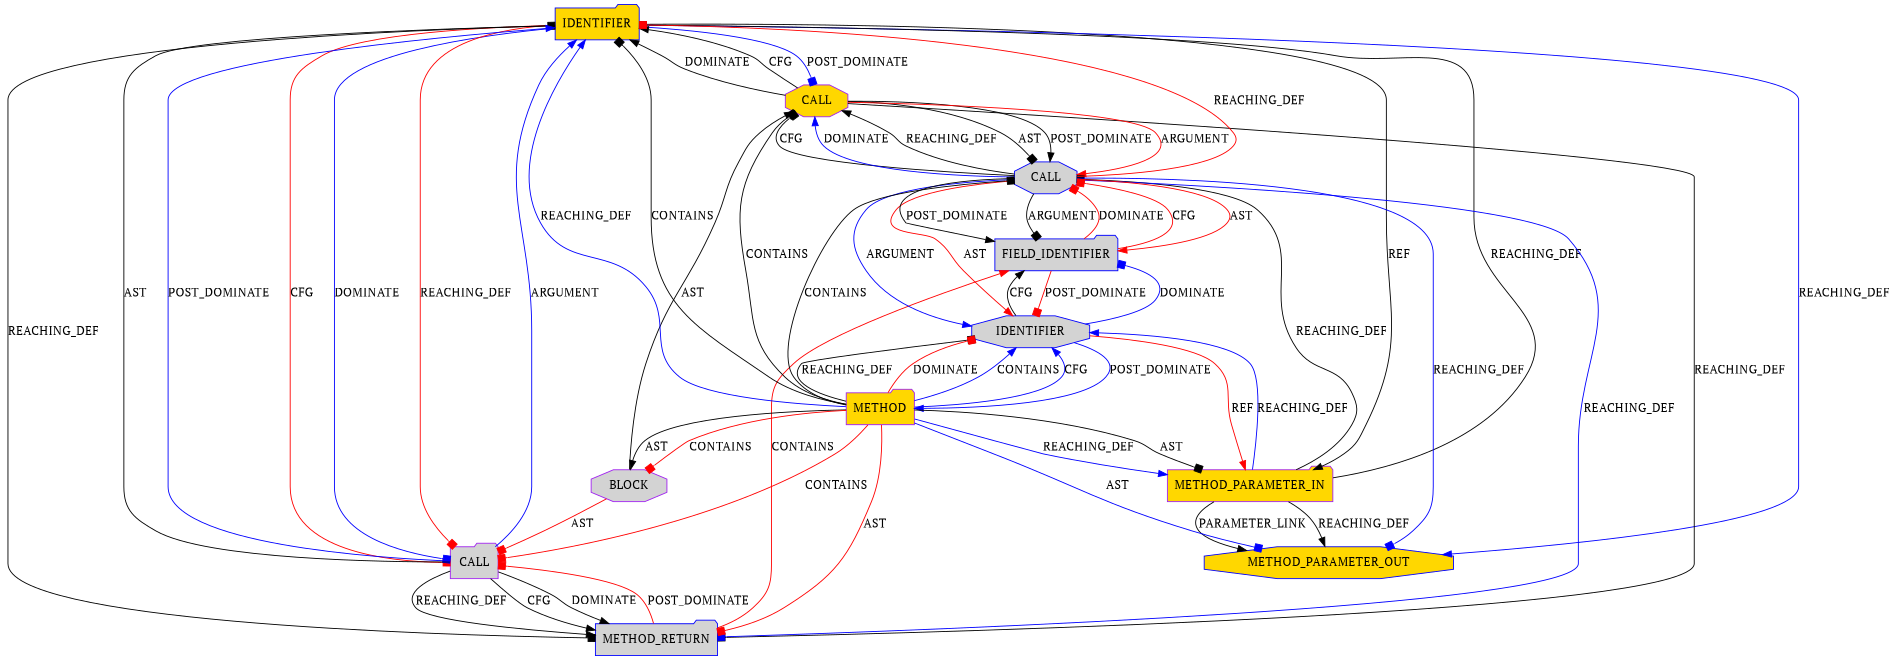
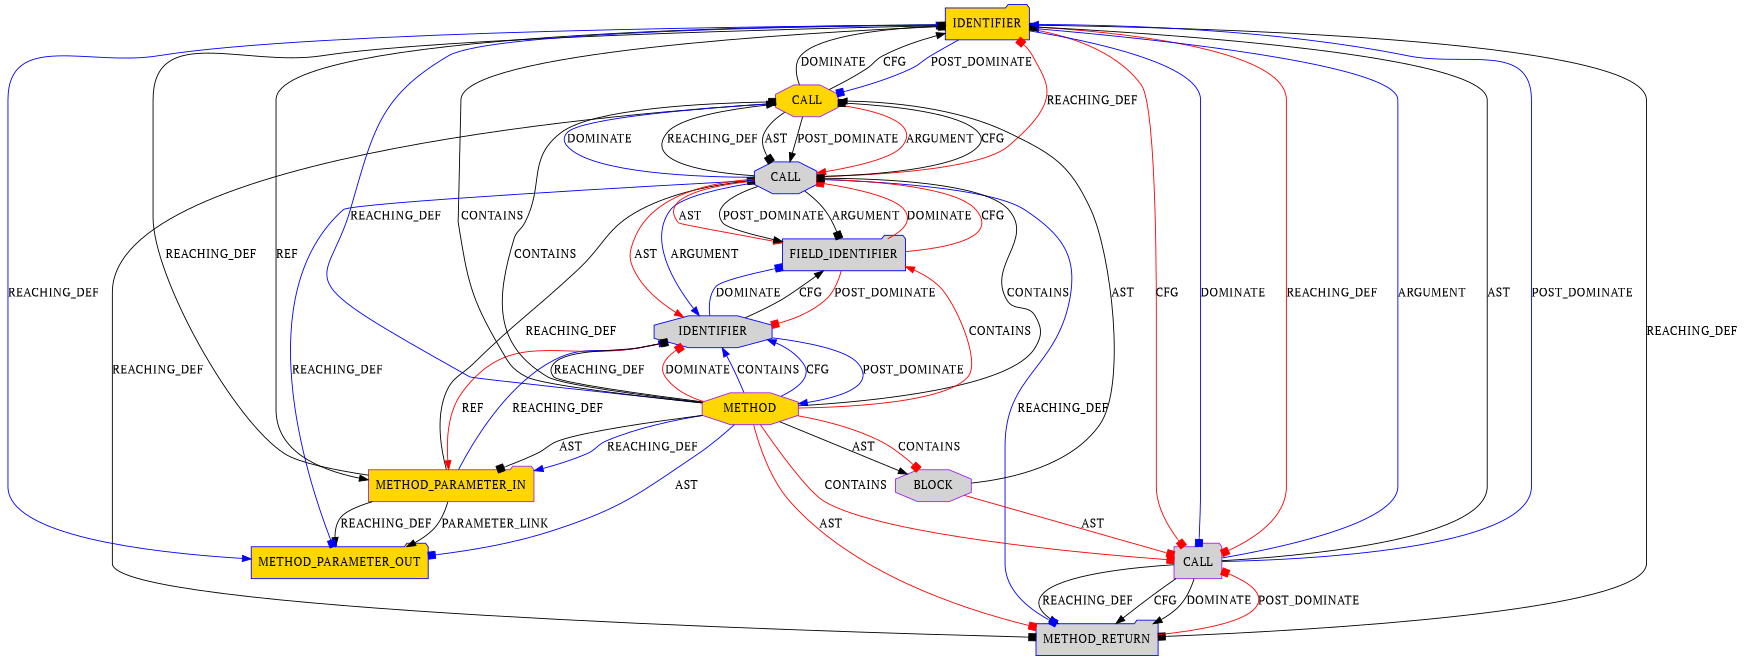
(773, 392) -> (968, 377)
(880, 409) -> (750, 409)
(1329, 563) -> (340, 563)
